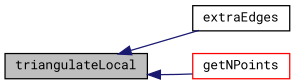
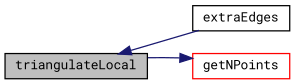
(177, 74) -> (164, 58)
